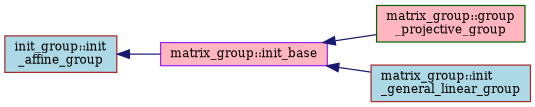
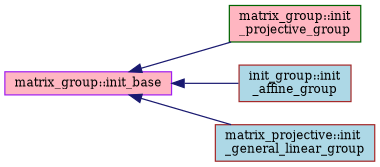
(451, 24) -> (295, 24)
(145, 54) -> (212, 83)
(451, 83) -> (295, 143)
